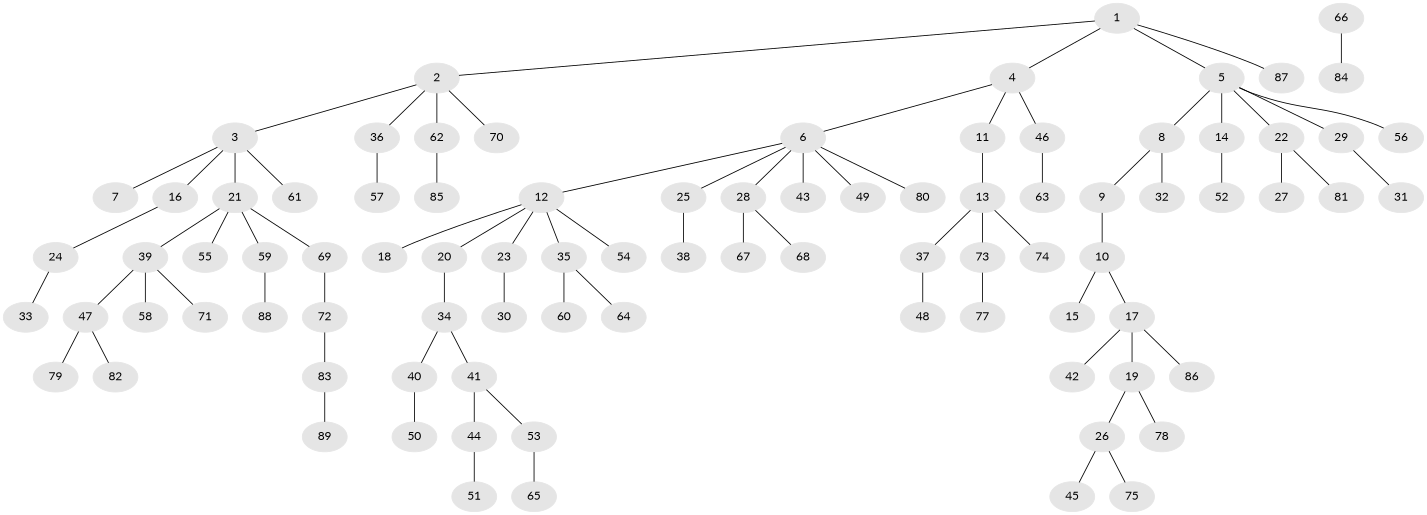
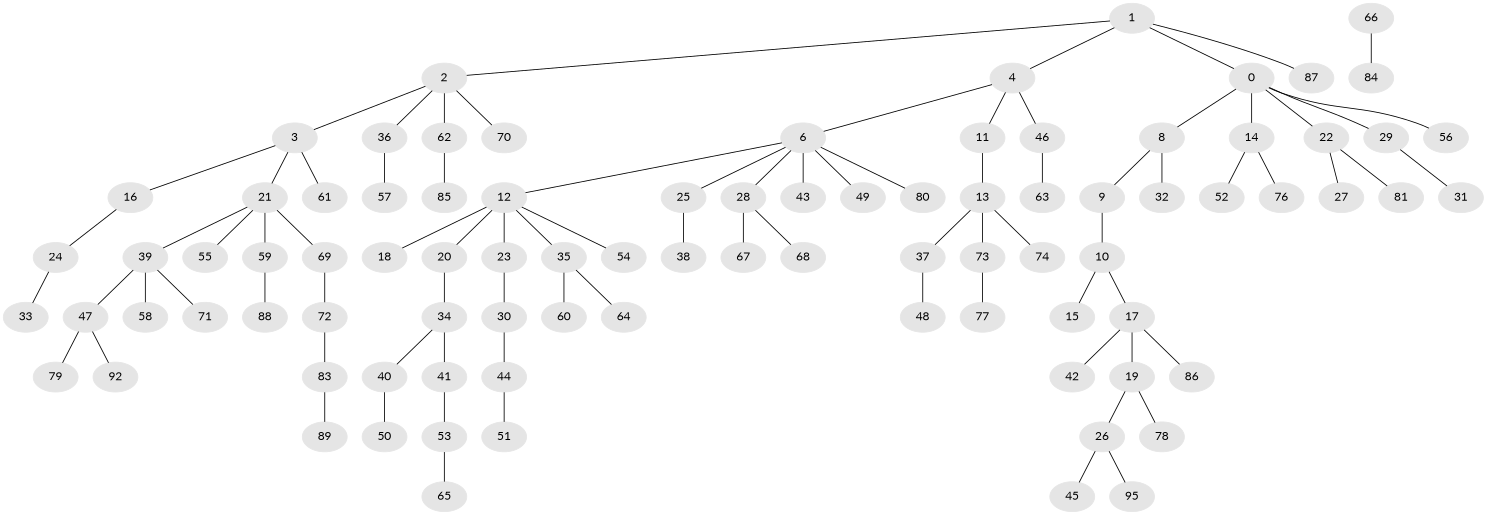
(1222, 78) -> (1252, 78)
(115, 198) -> none
none -> (1282, 198)
(115, 377) -> (115, 377)
(474, 407) -> (504, 347)
(1132, 497) -> (1132, 497)
